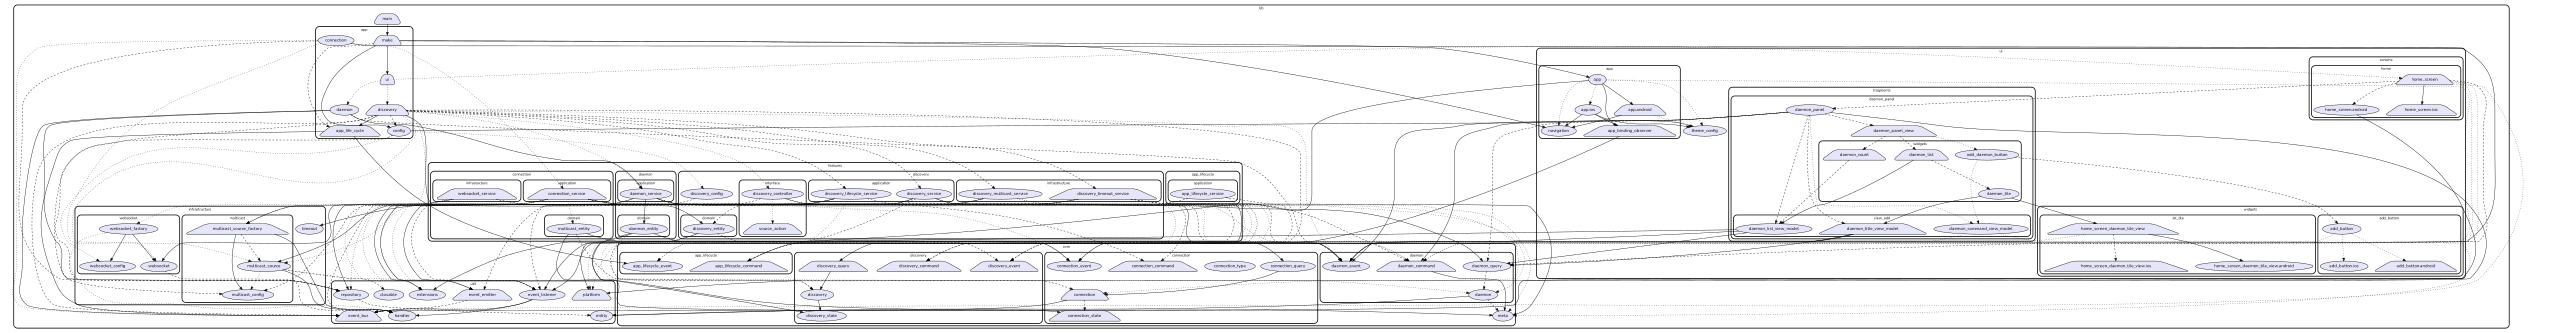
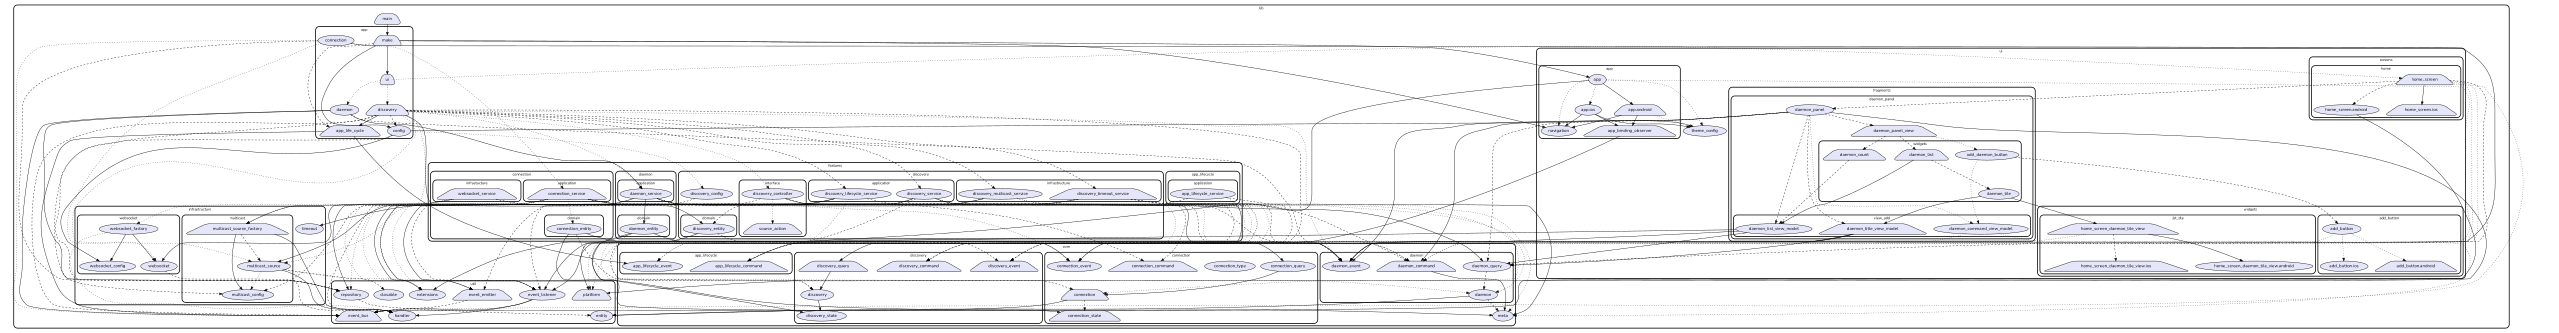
(1606, 105) -> (1636, 119)
(185, 148) -> (185, 148)
(1228, 215) -> (1228, 215)
(574, 229) -> (574, 229)
